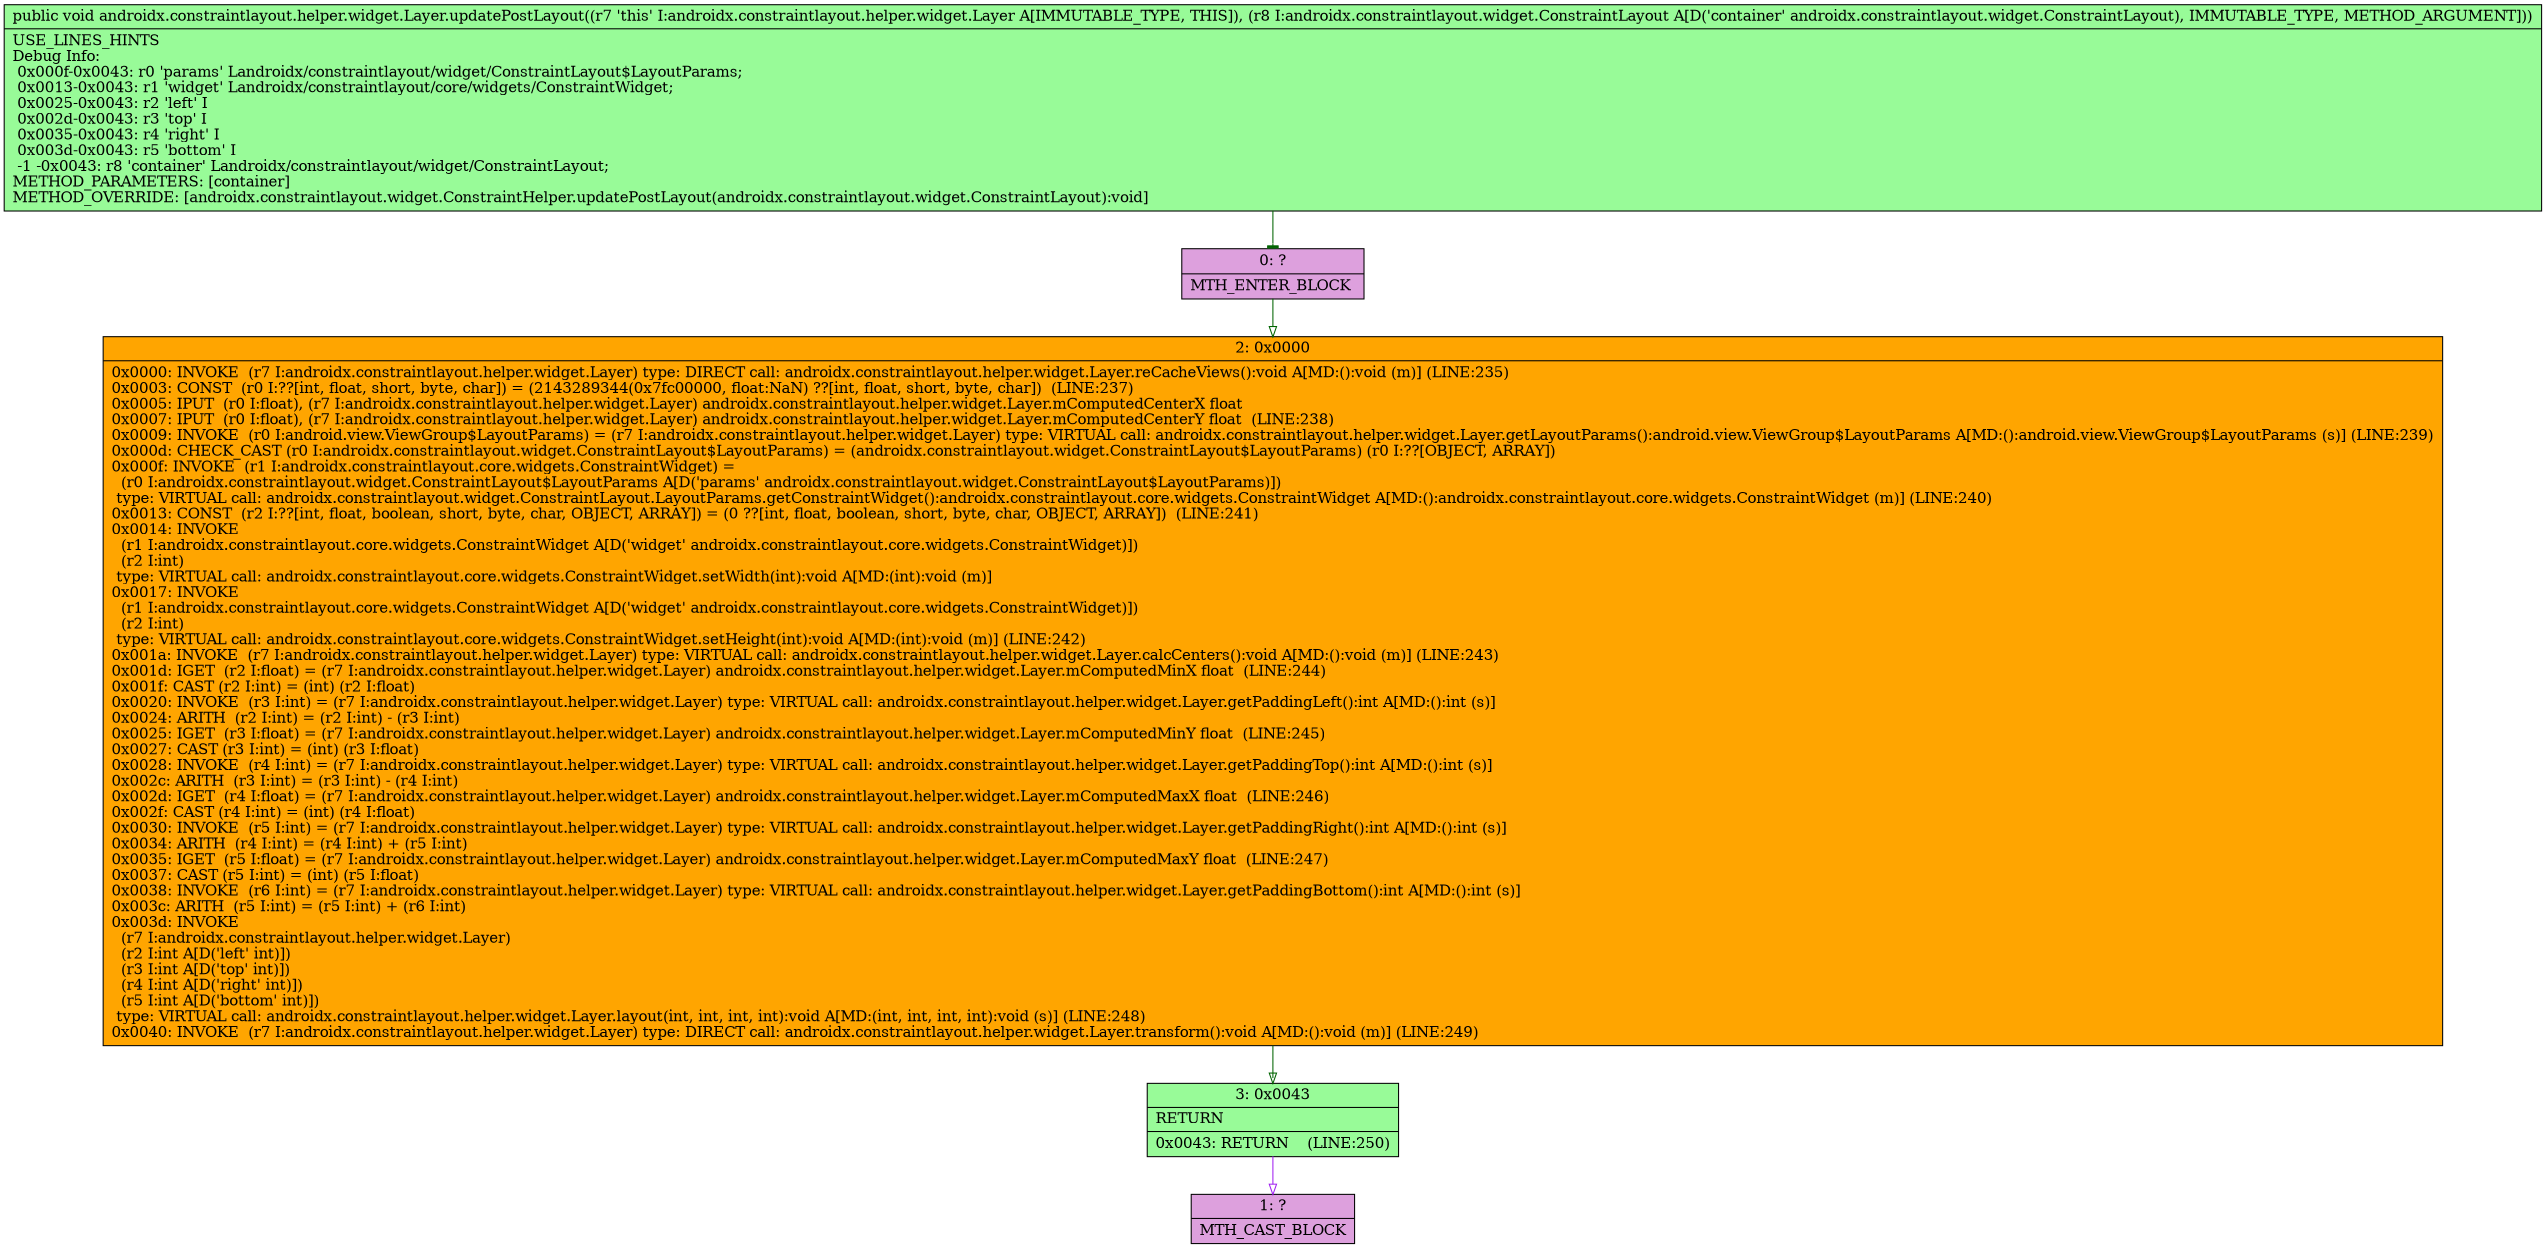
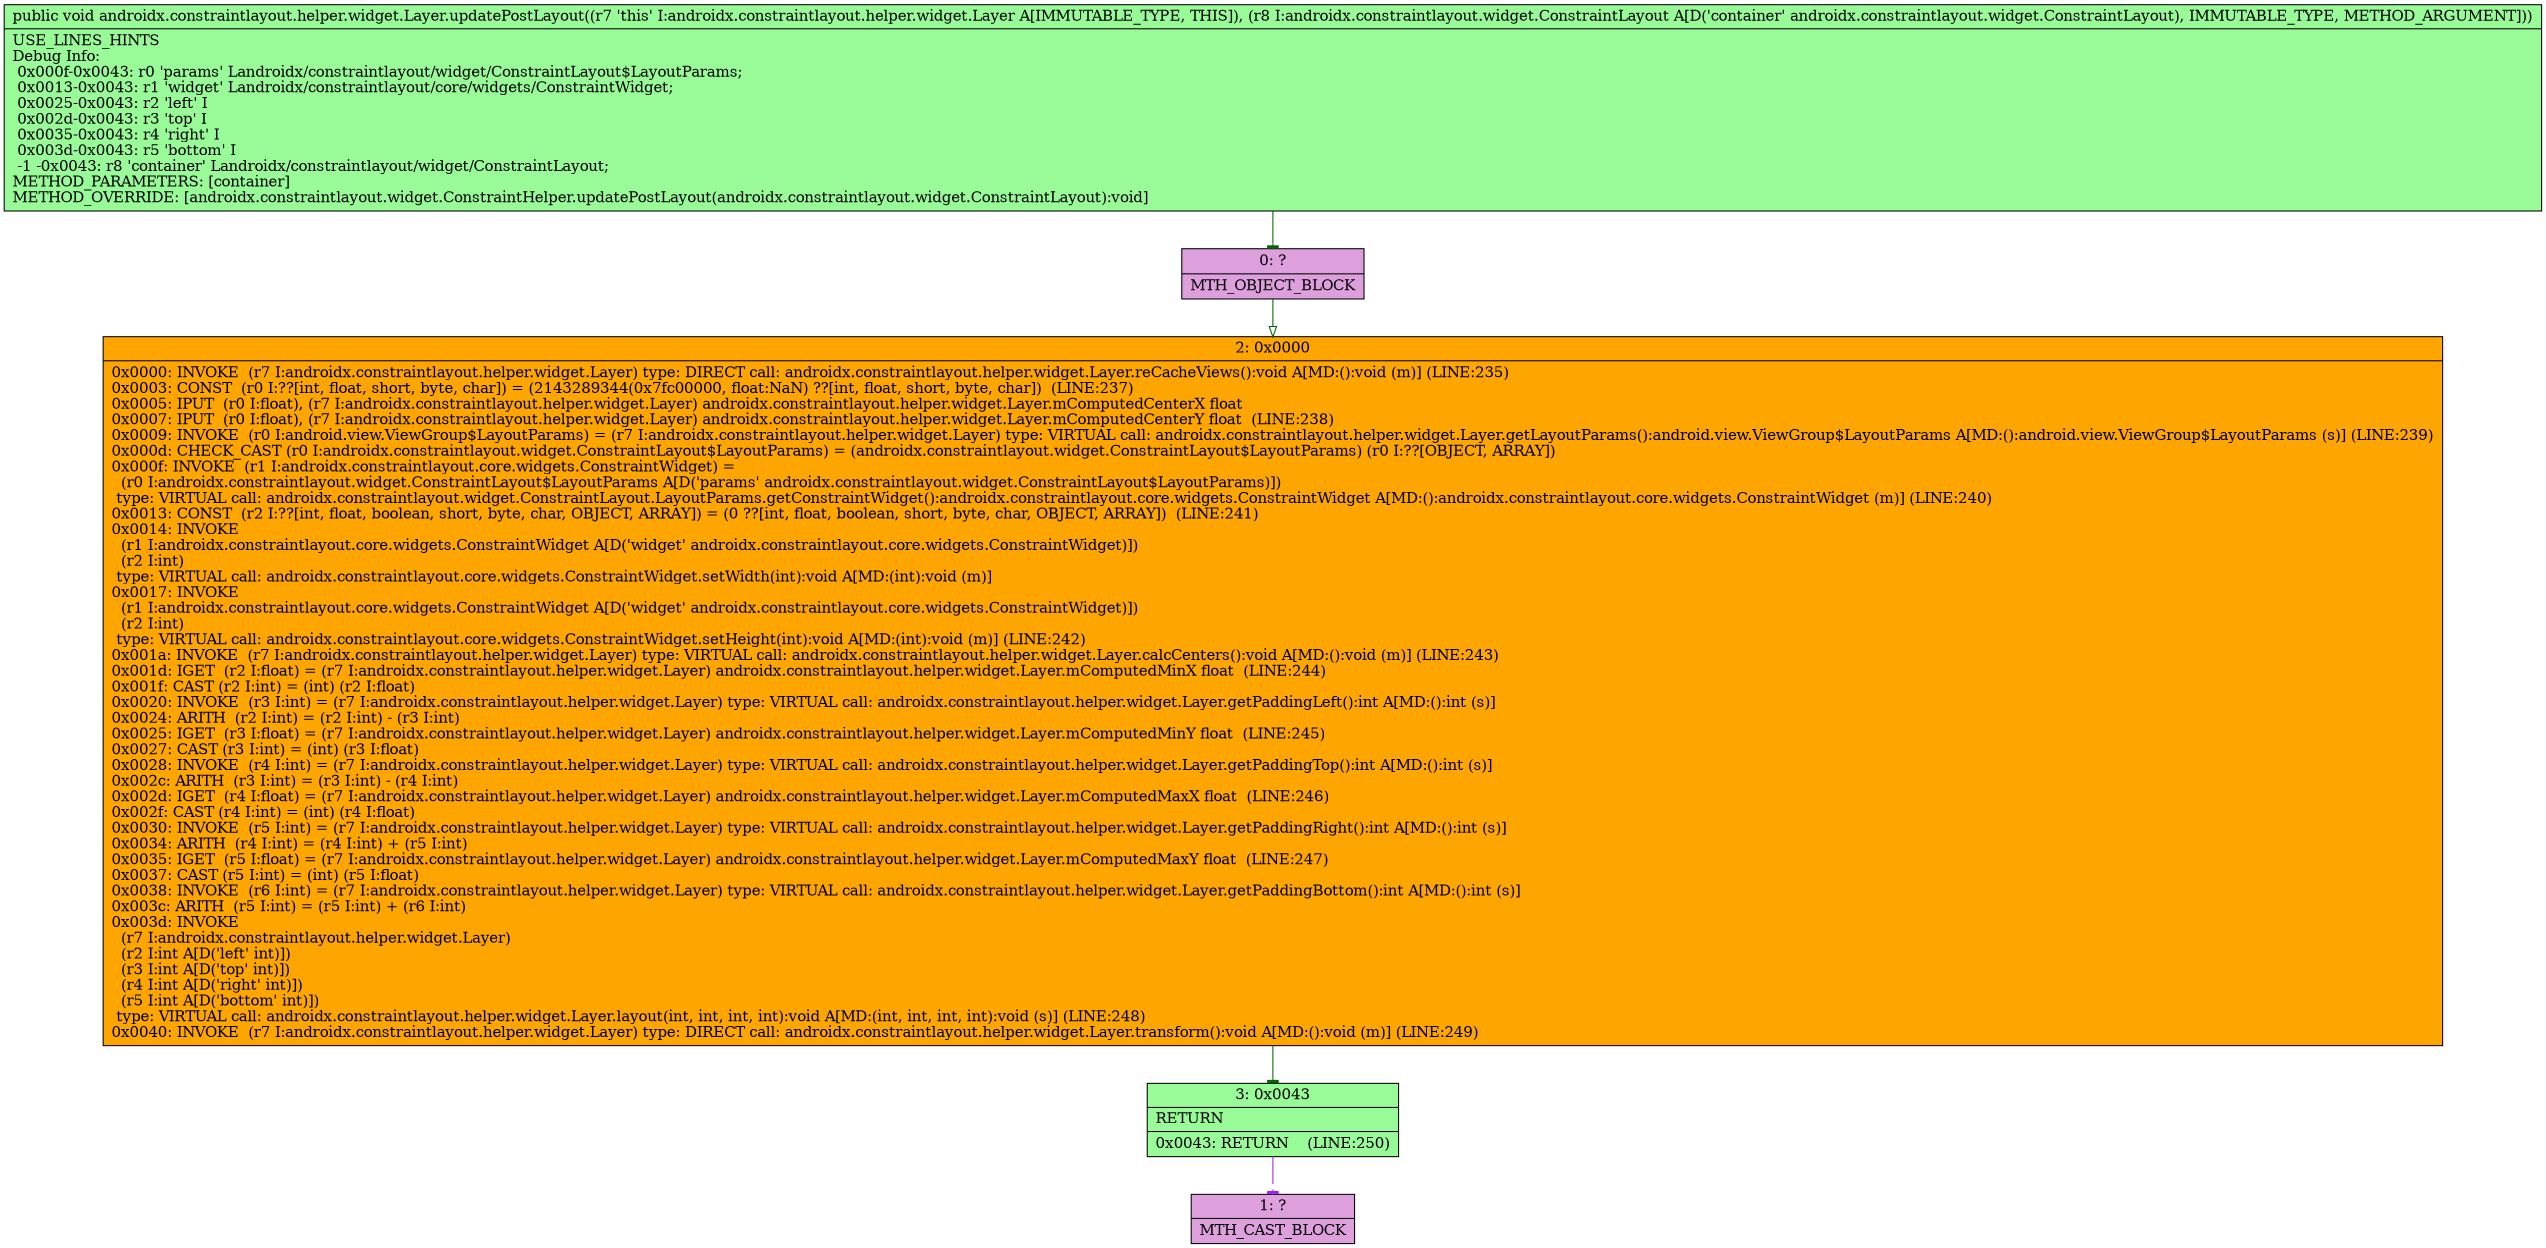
(1271, 286) -> (1273, 286)
(1273, 1062) -> (1273, 1062)
(1273, 1170) -> (1273, 1170)
